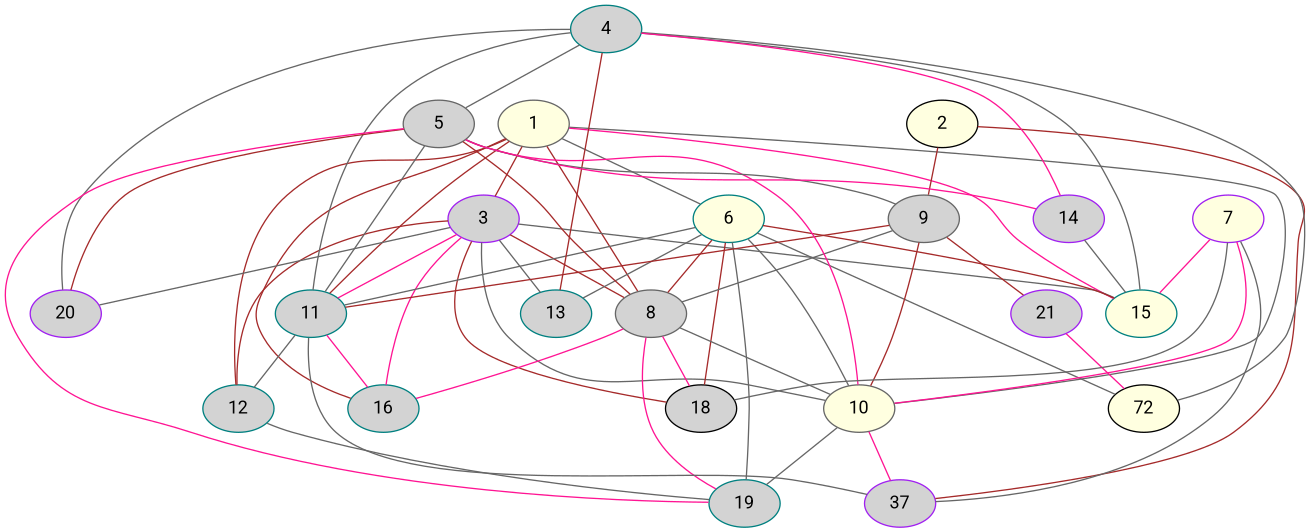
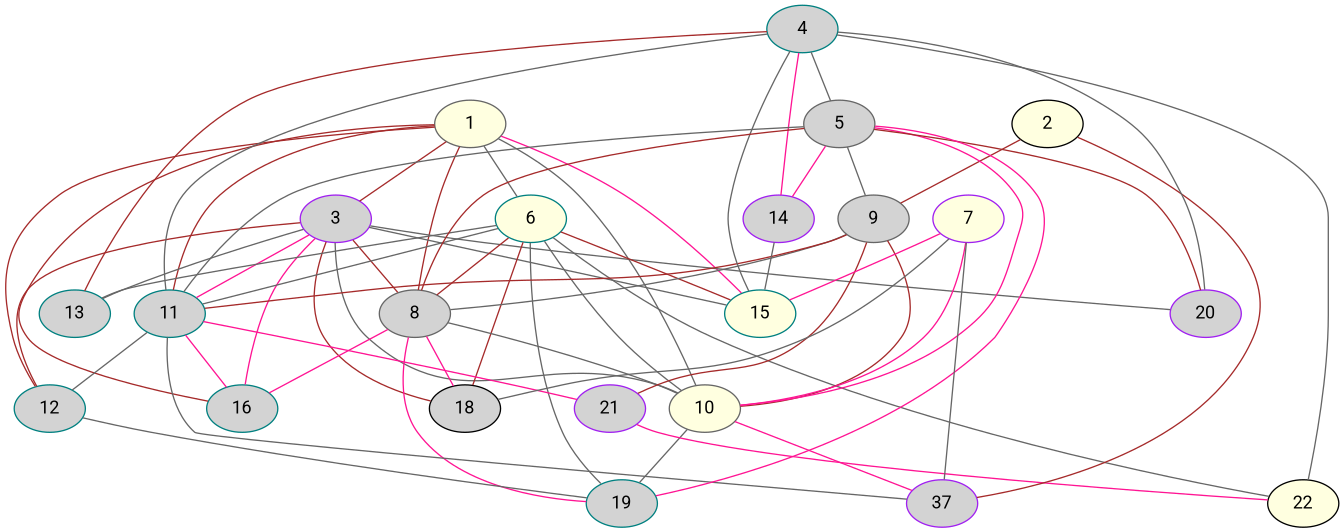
none -> (381, 357)
(1144, 409) -> (1303, 503)
